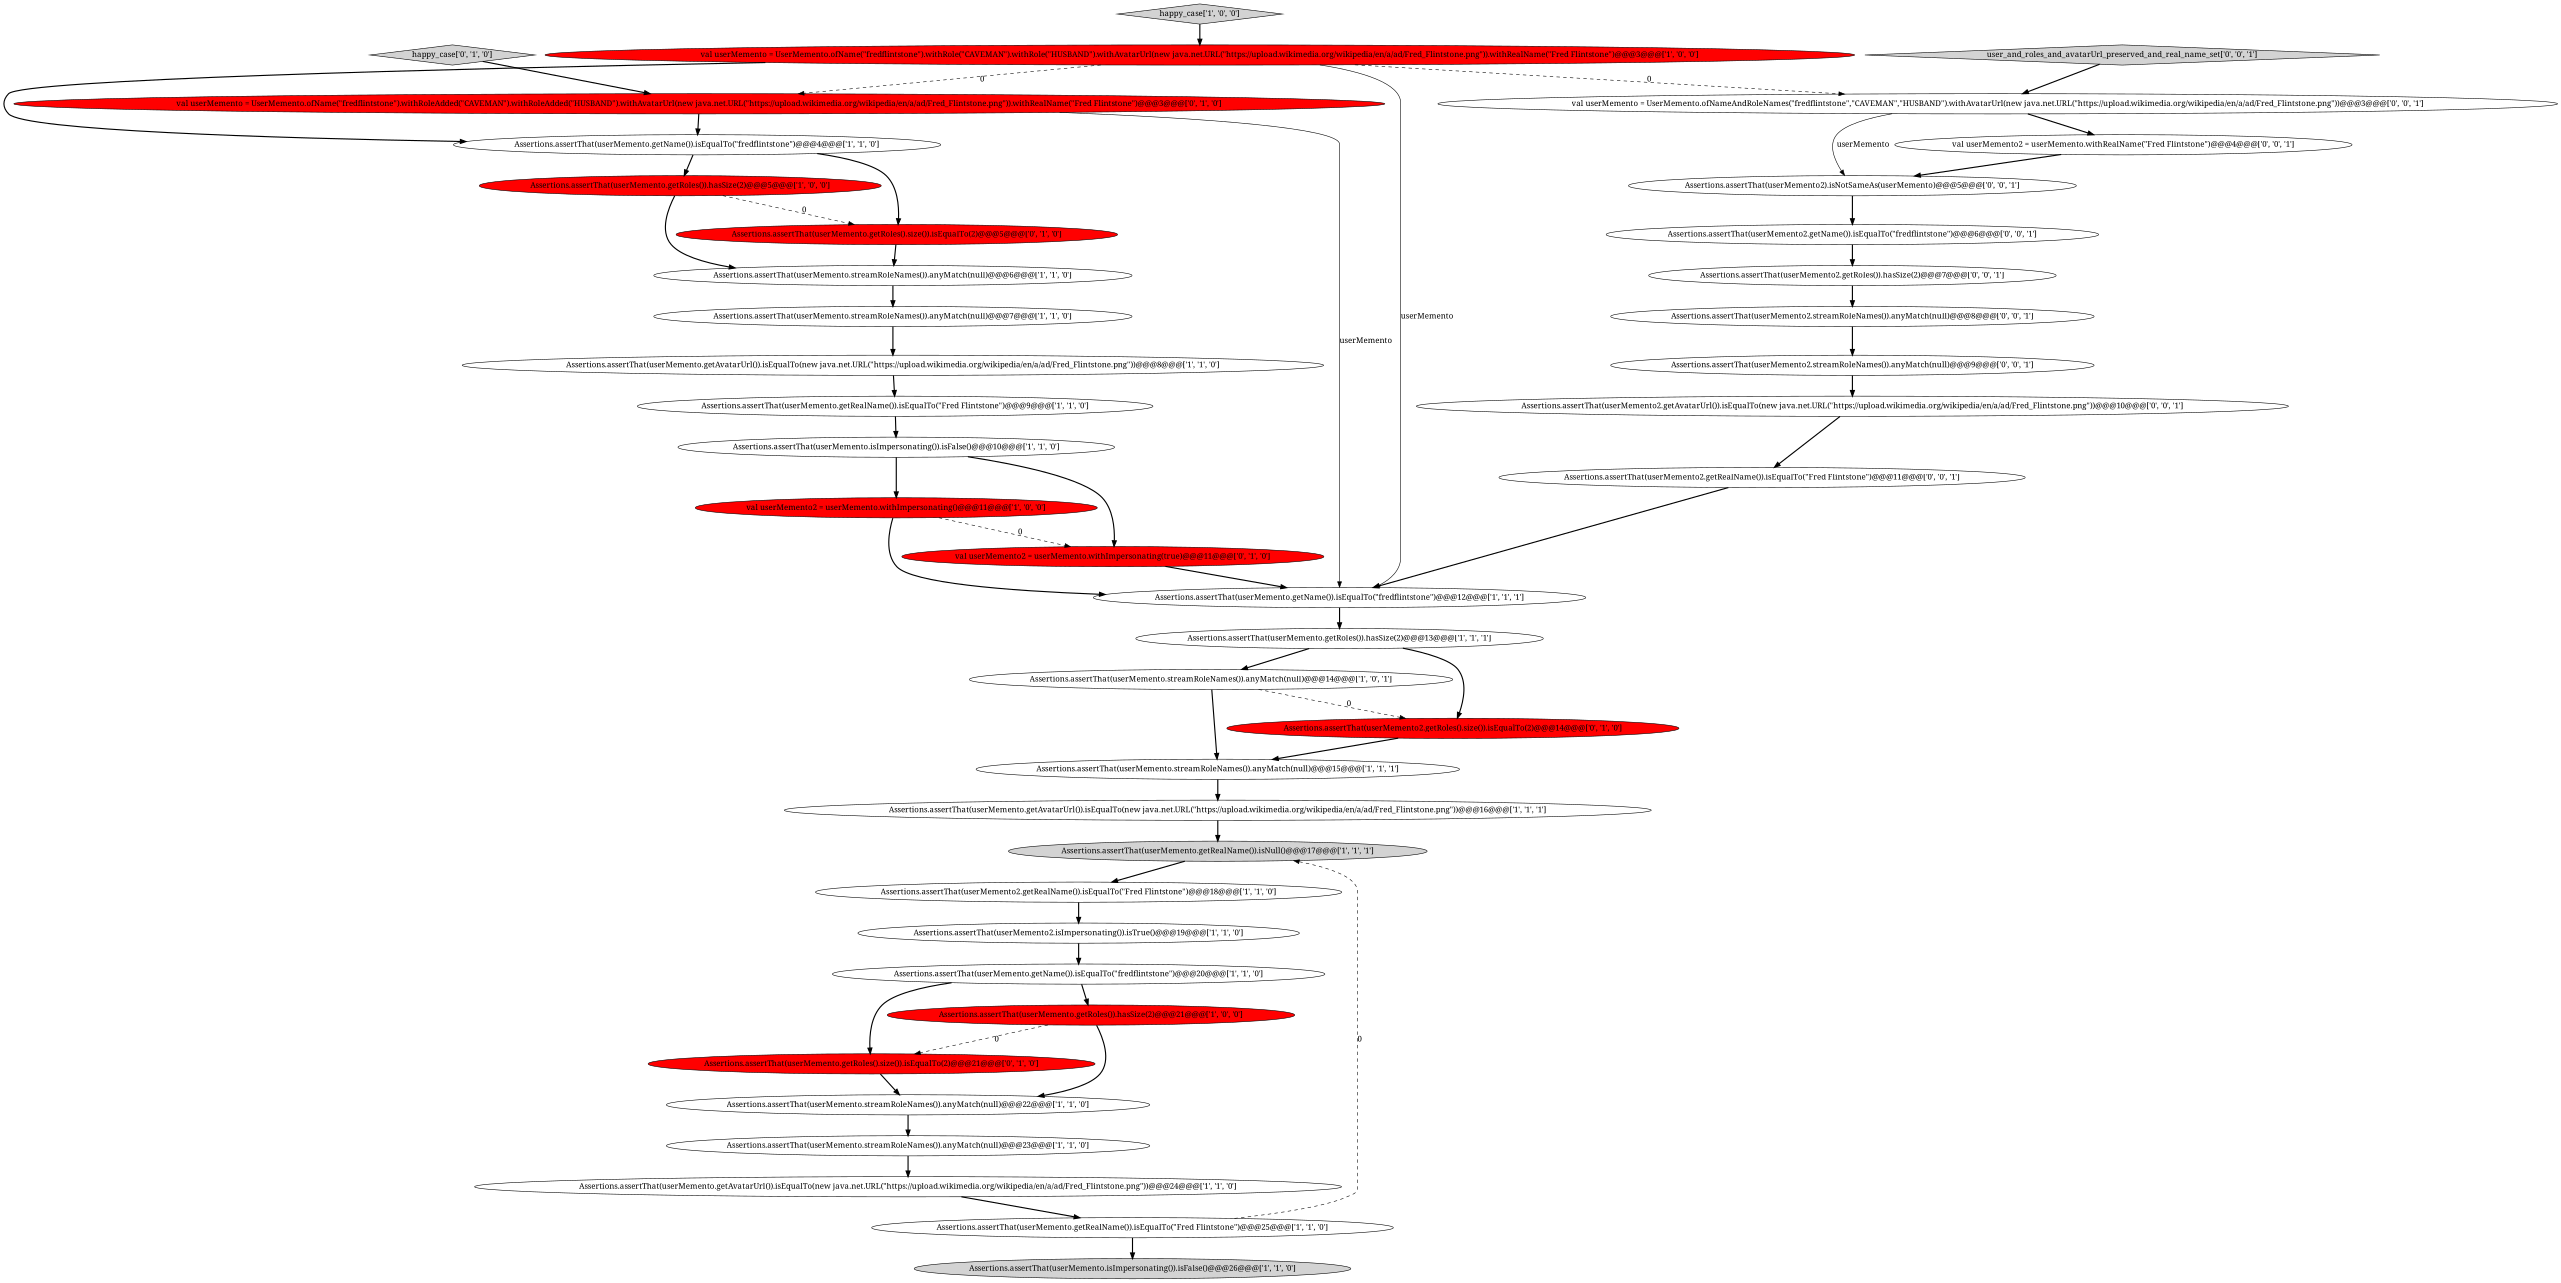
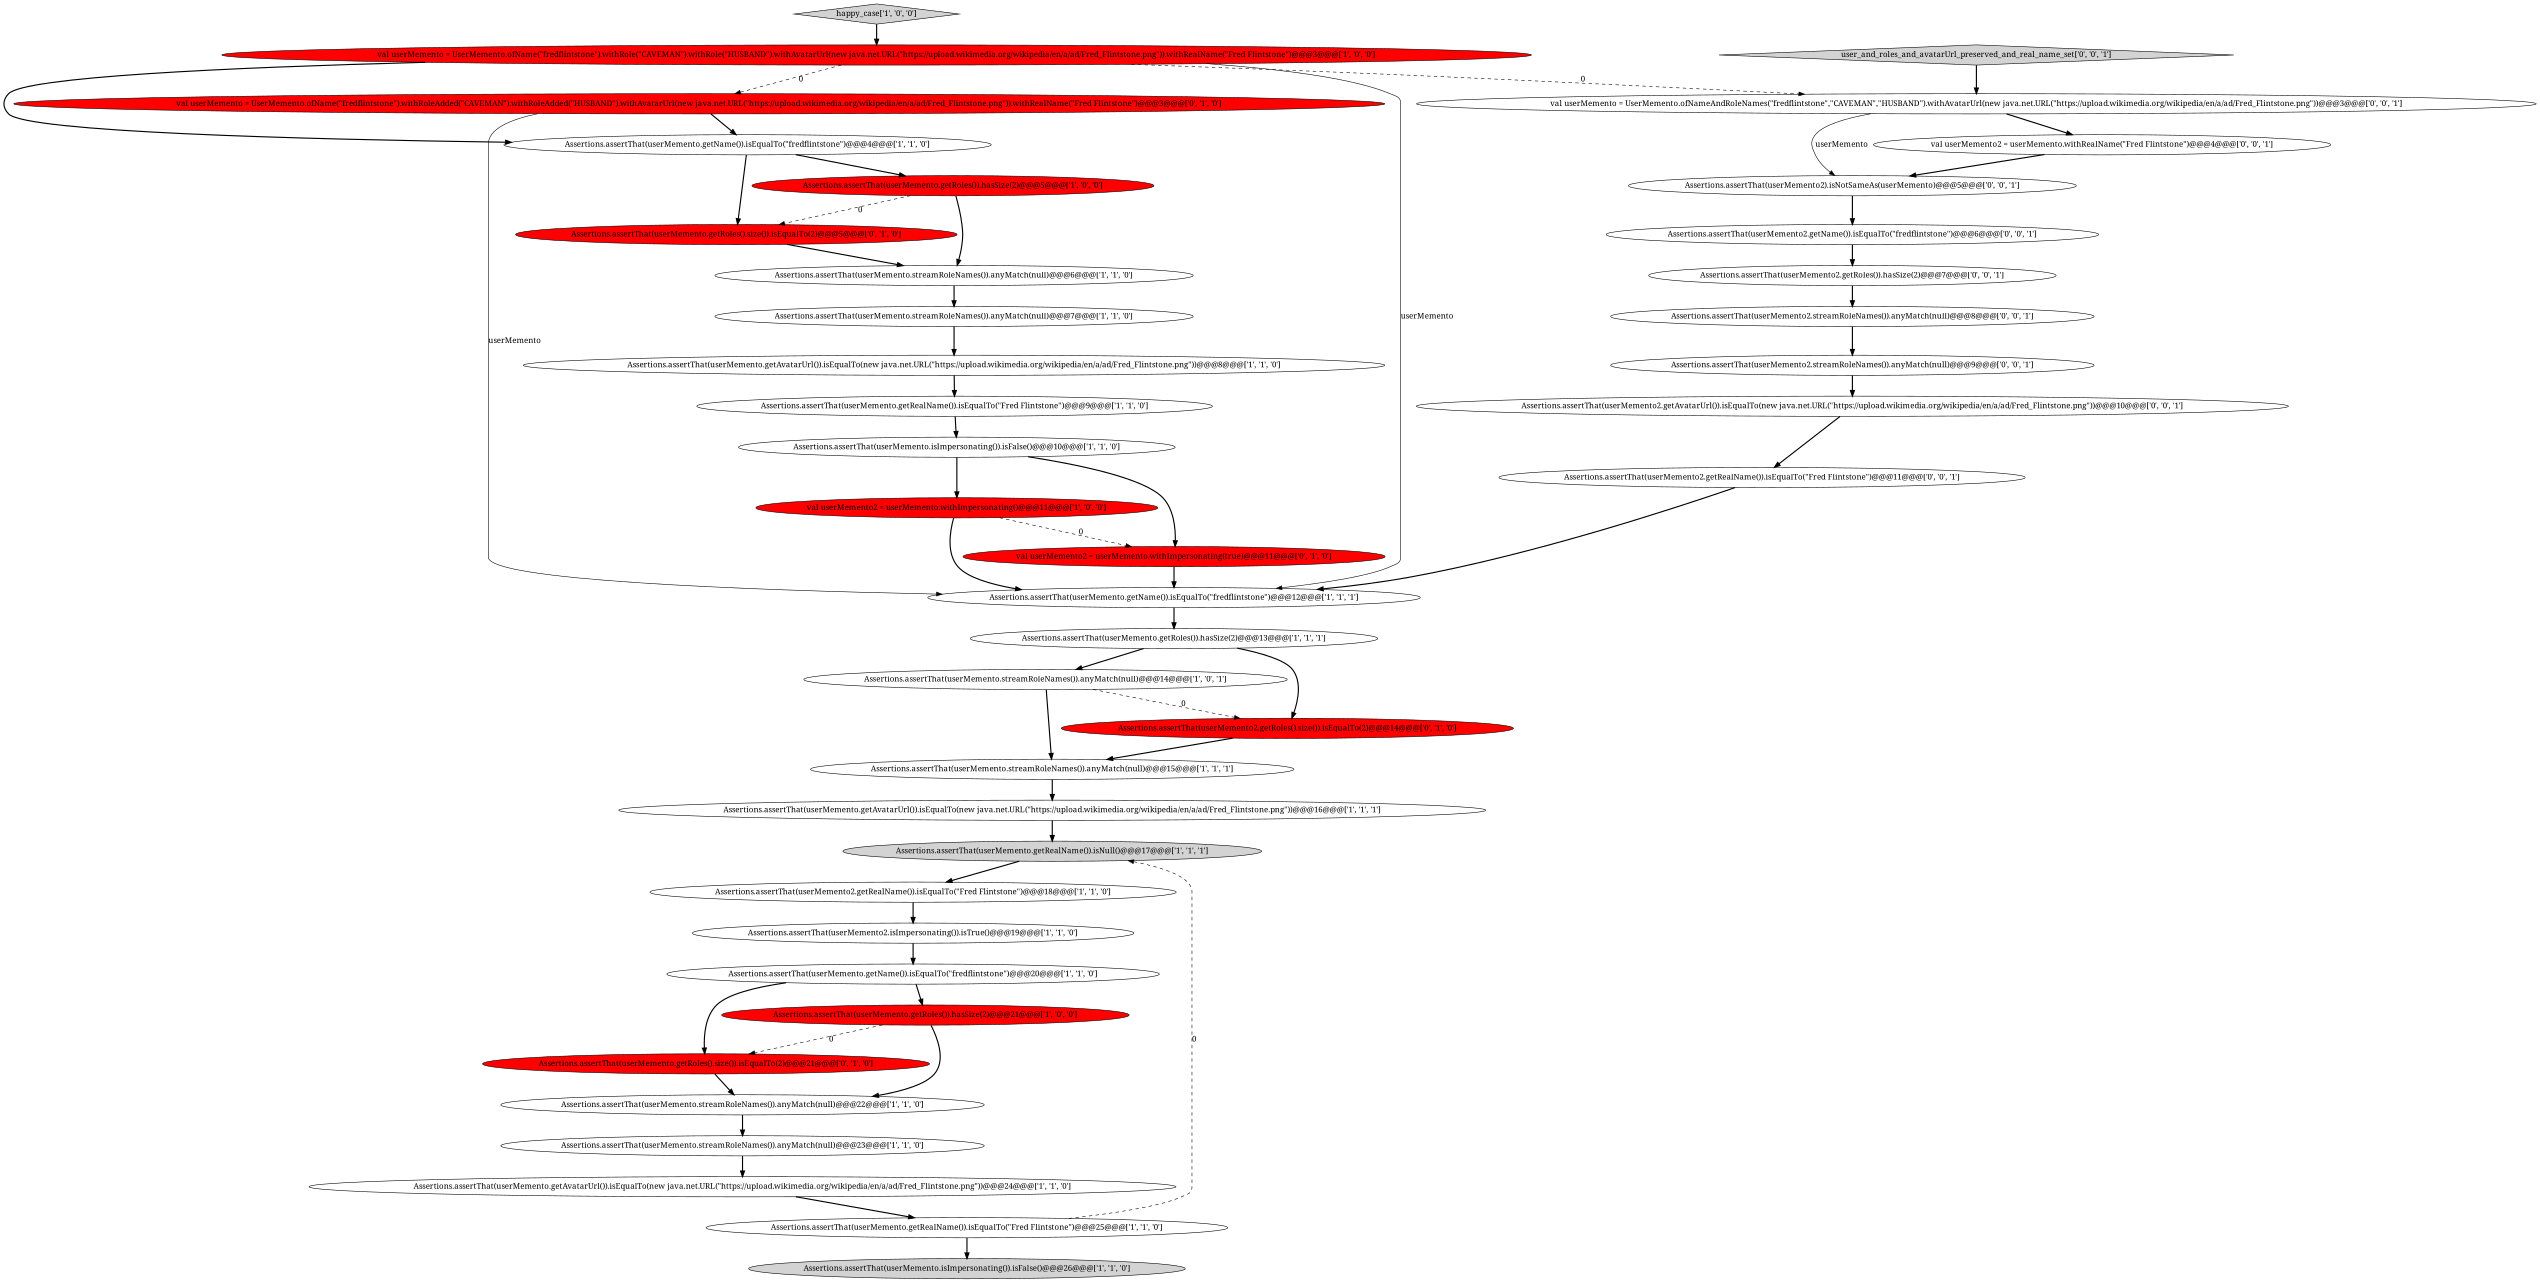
(452, 55) -> none
